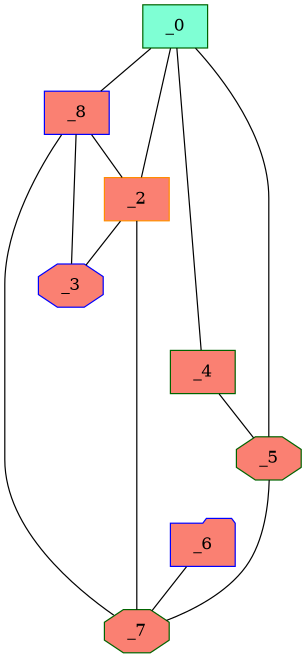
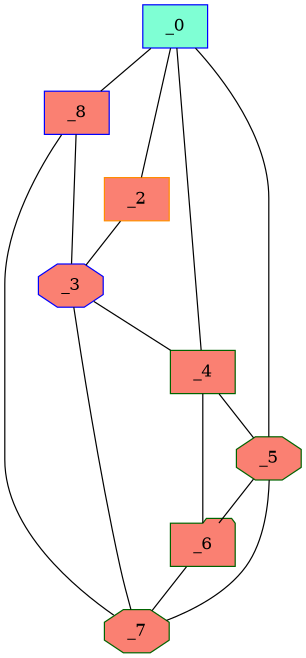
(175, 26) -> (175, 26)
(107, 156) -> none
none -> (132, 326)
(137, 415) -> (99, 459)
none -> (203, 458)
none -> (236, 501)
(203, 545) -> (203, 545)
